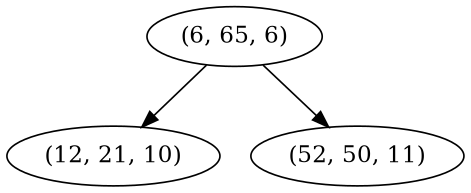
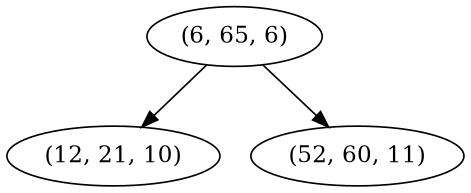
(357, 156) -> (357, 156)
